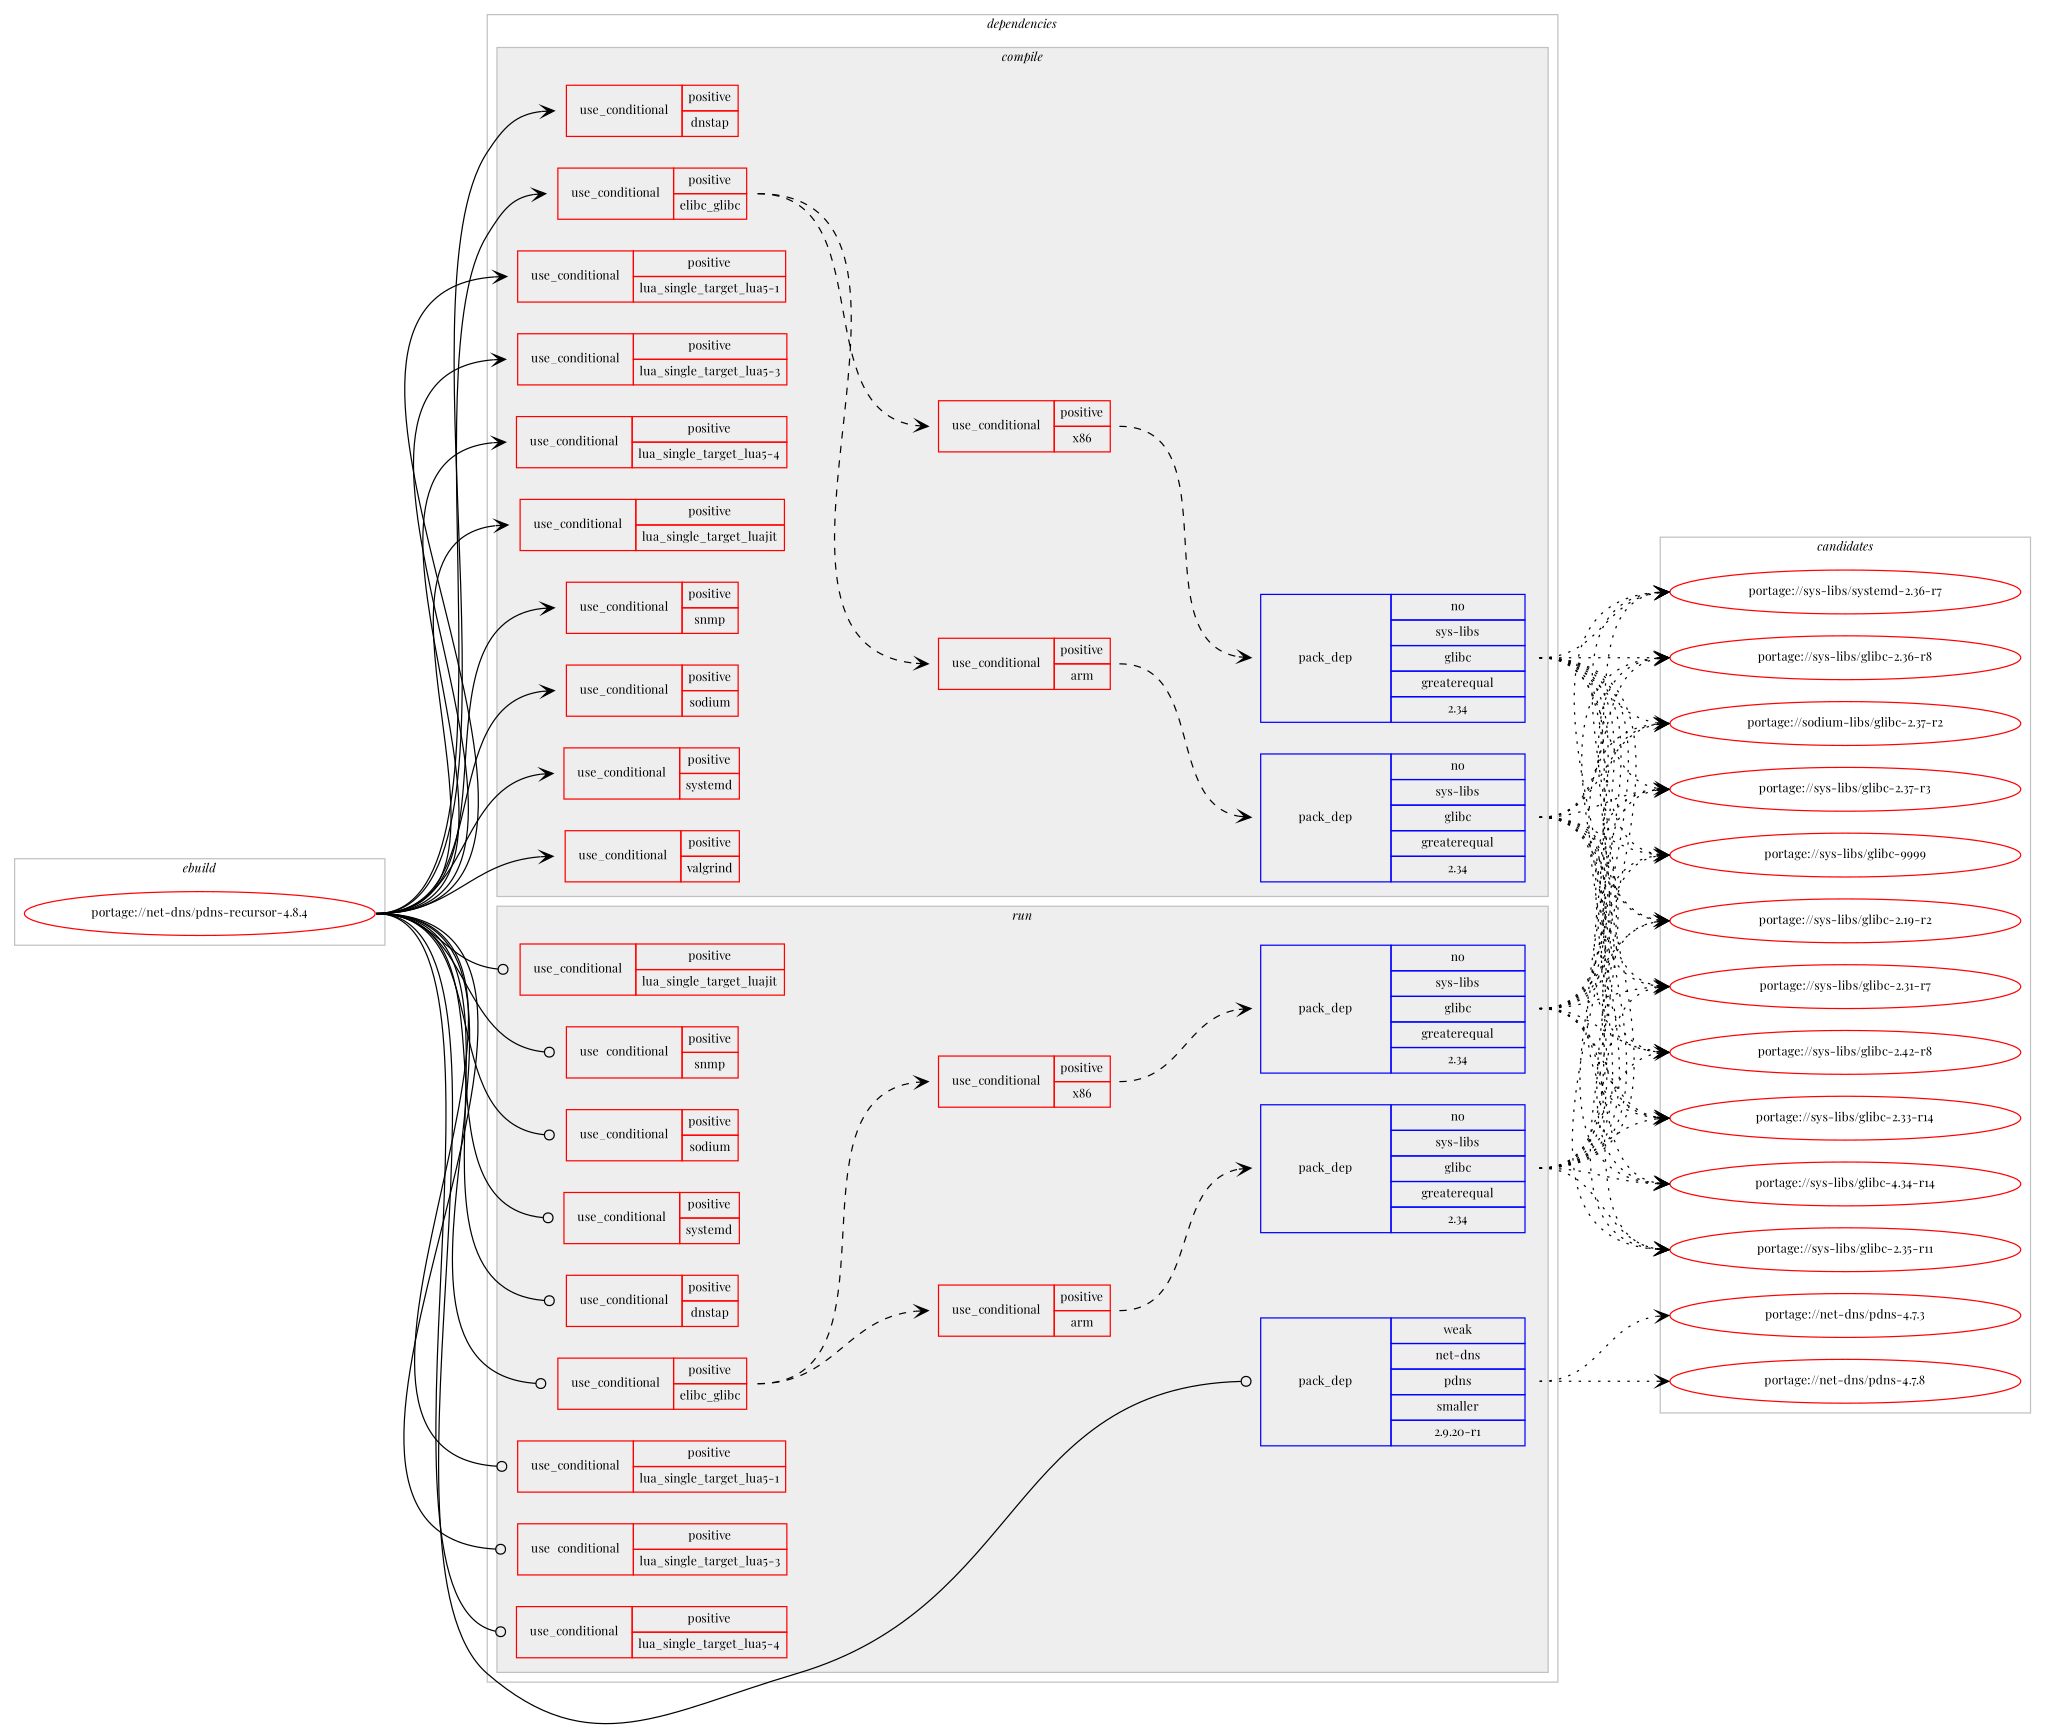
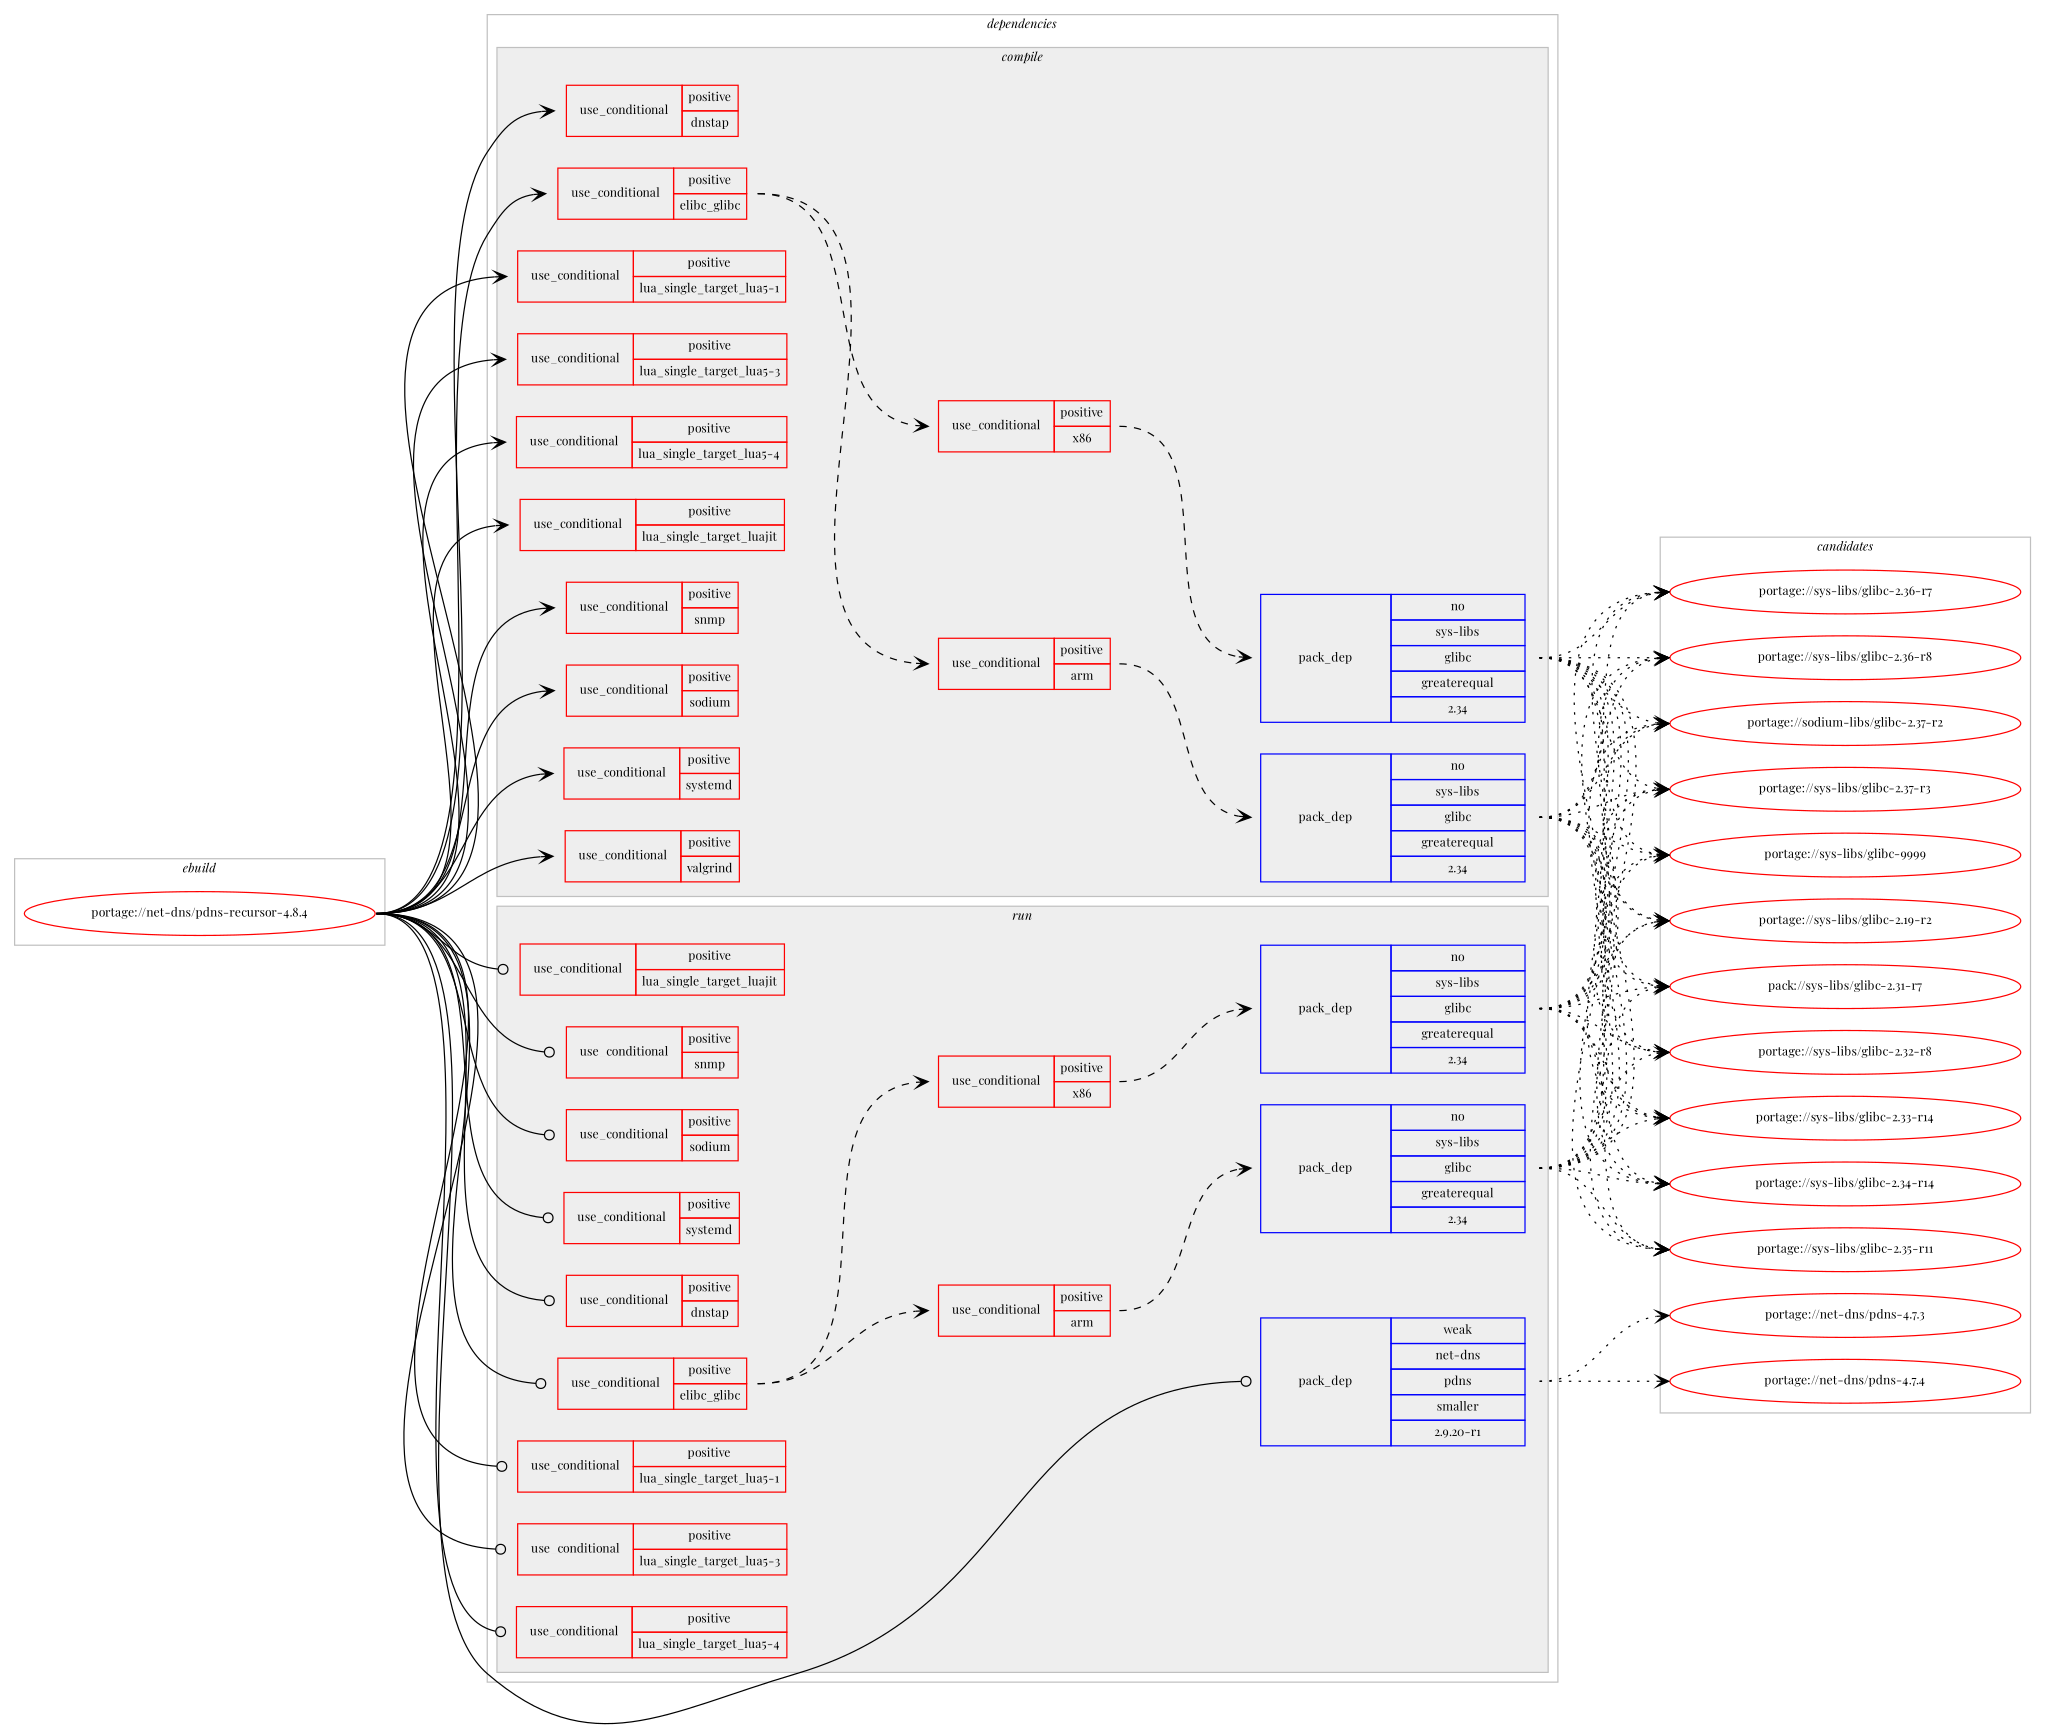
(1845, 592) -> (1845, 592)
(1845, 987) -> (1845, 987)
(1845, 1052) -> (1845, 1052)
(1845, 1184) -> (1845, 1184)
(1845, 1381) -> (1845, 1381)
